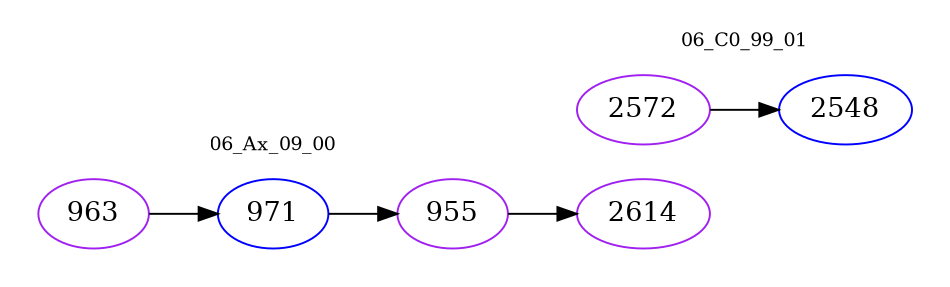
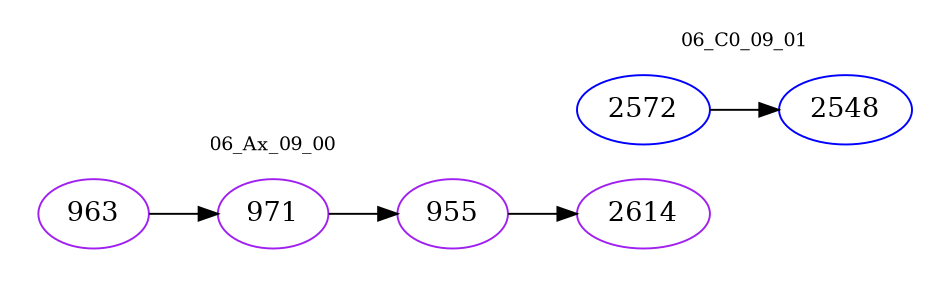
(745, 41) -> (745, 41)
(643, 110) -> (643, 110)
(273, 214) -> (273, 214)
